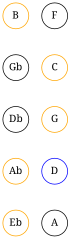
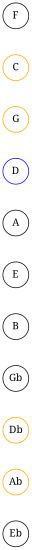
(16, 16) -> (16, 327)
(16, 119) -> (16, 430)
(16, 223) -> (16, 534)
none -> (16, 275)
